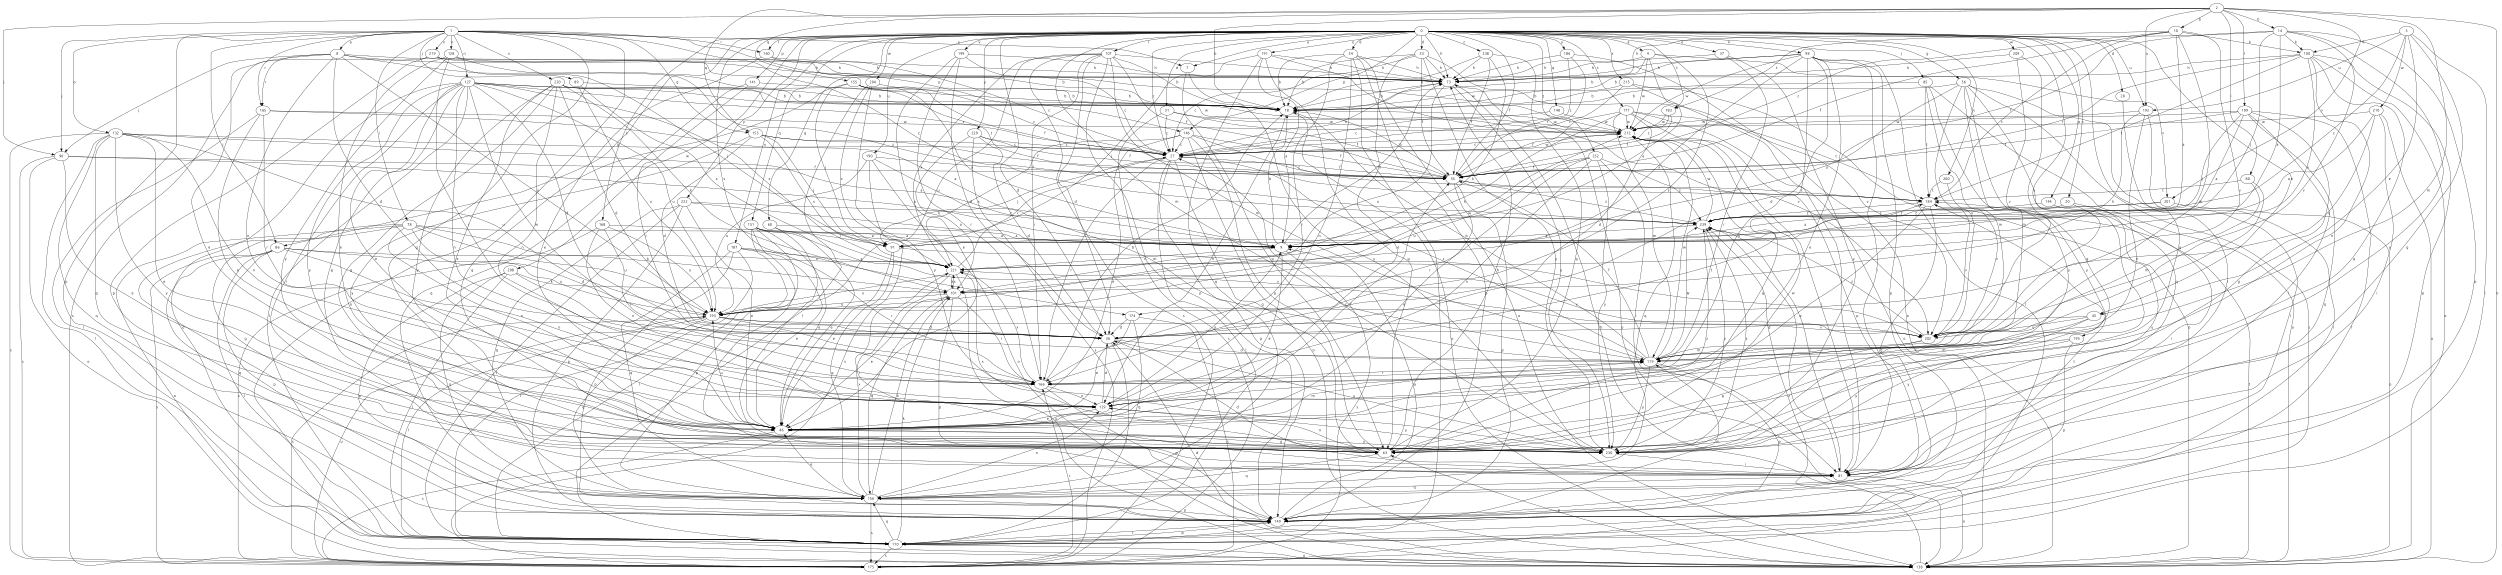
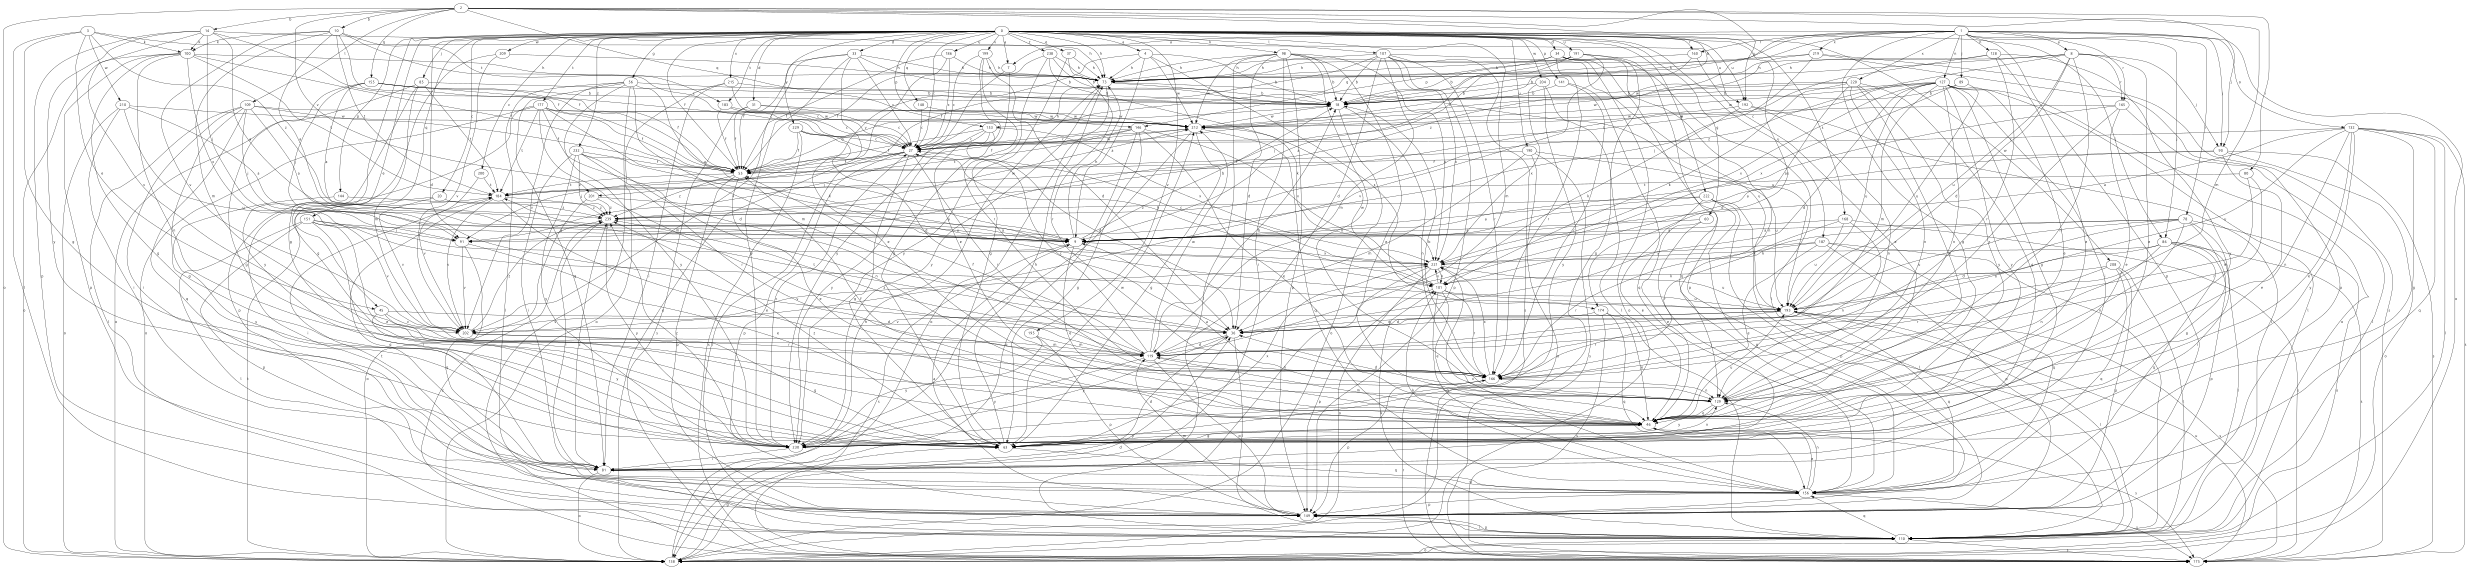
(2123, 96) -> none
